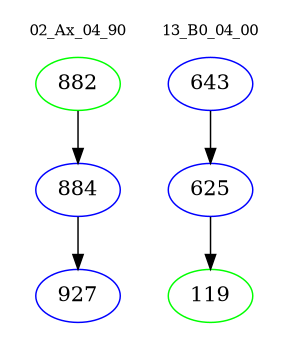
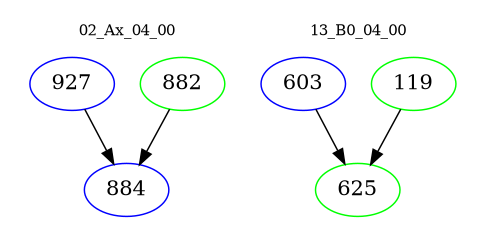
(78, 32) -> (127, 32)
(211, 84) -> (303, 84)
(211, 190) -> (358, 190)
(78, 236) -> (96, 130)
(211, 236) -> (389, 130)
